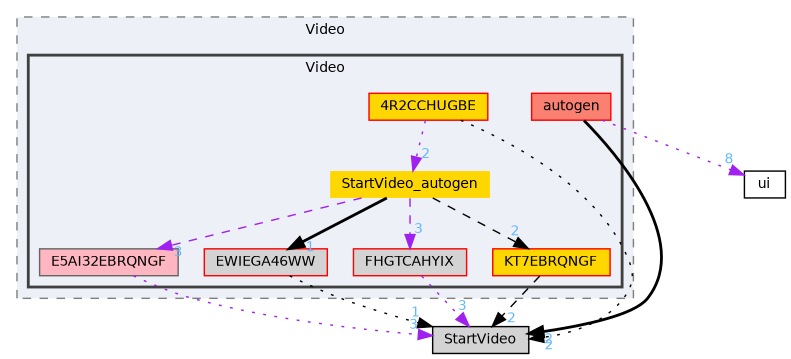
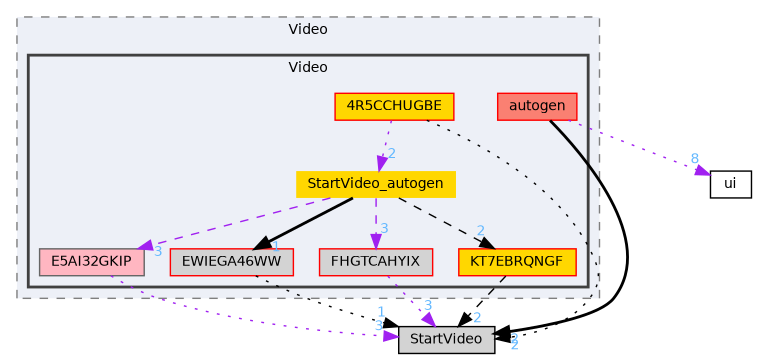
(428, 107) -> (394, 107)
(109, 262) -> (92, 262)
